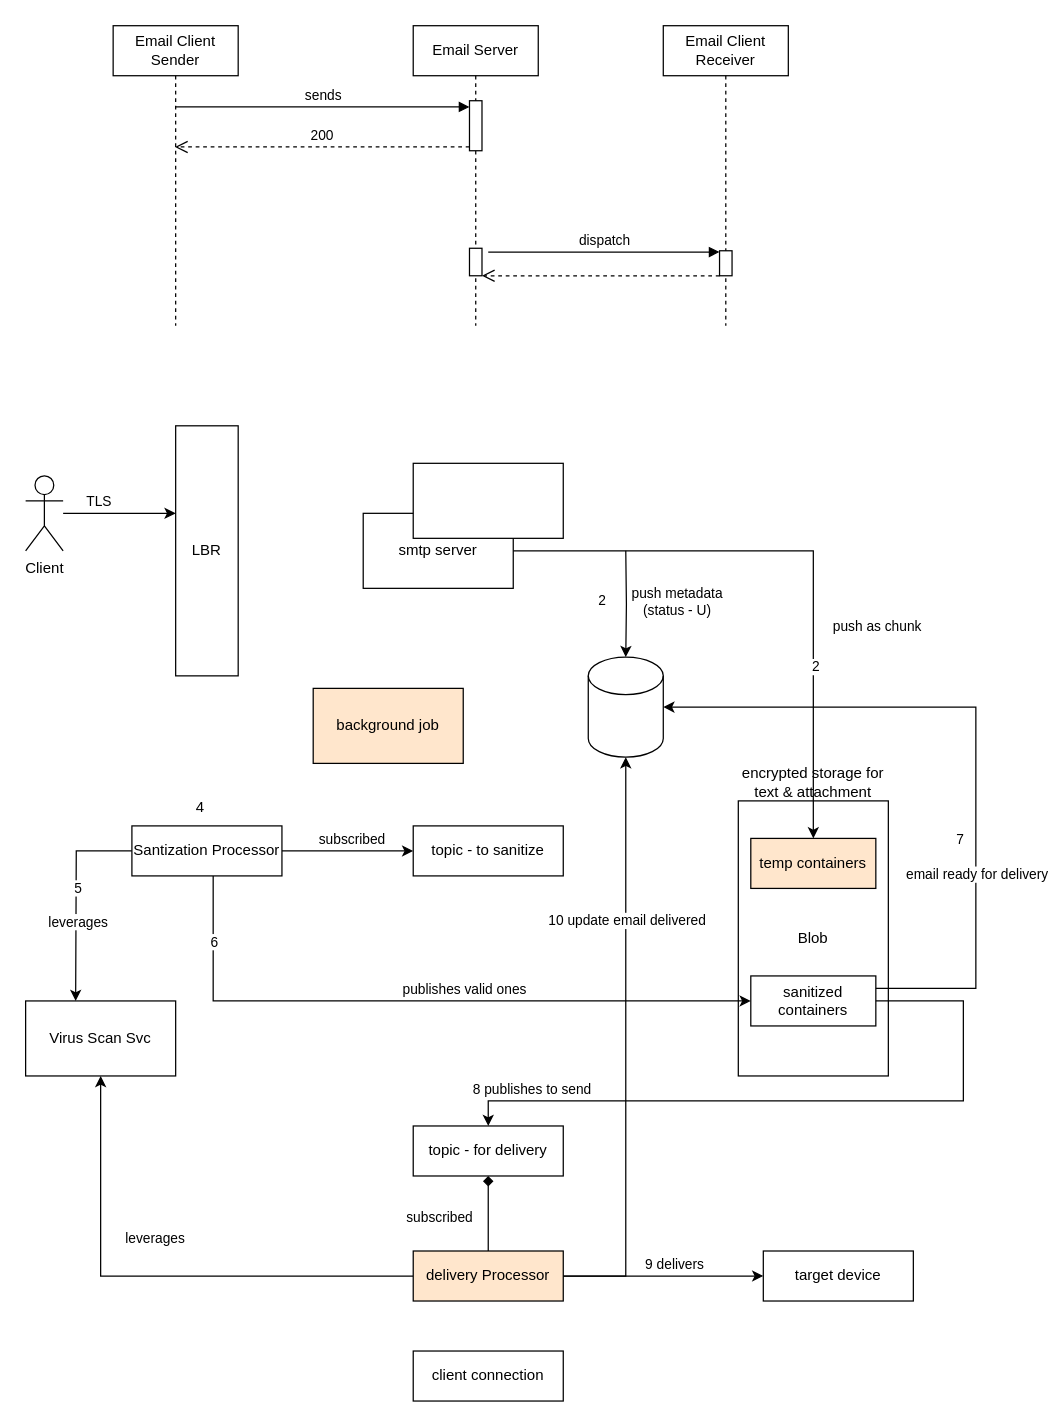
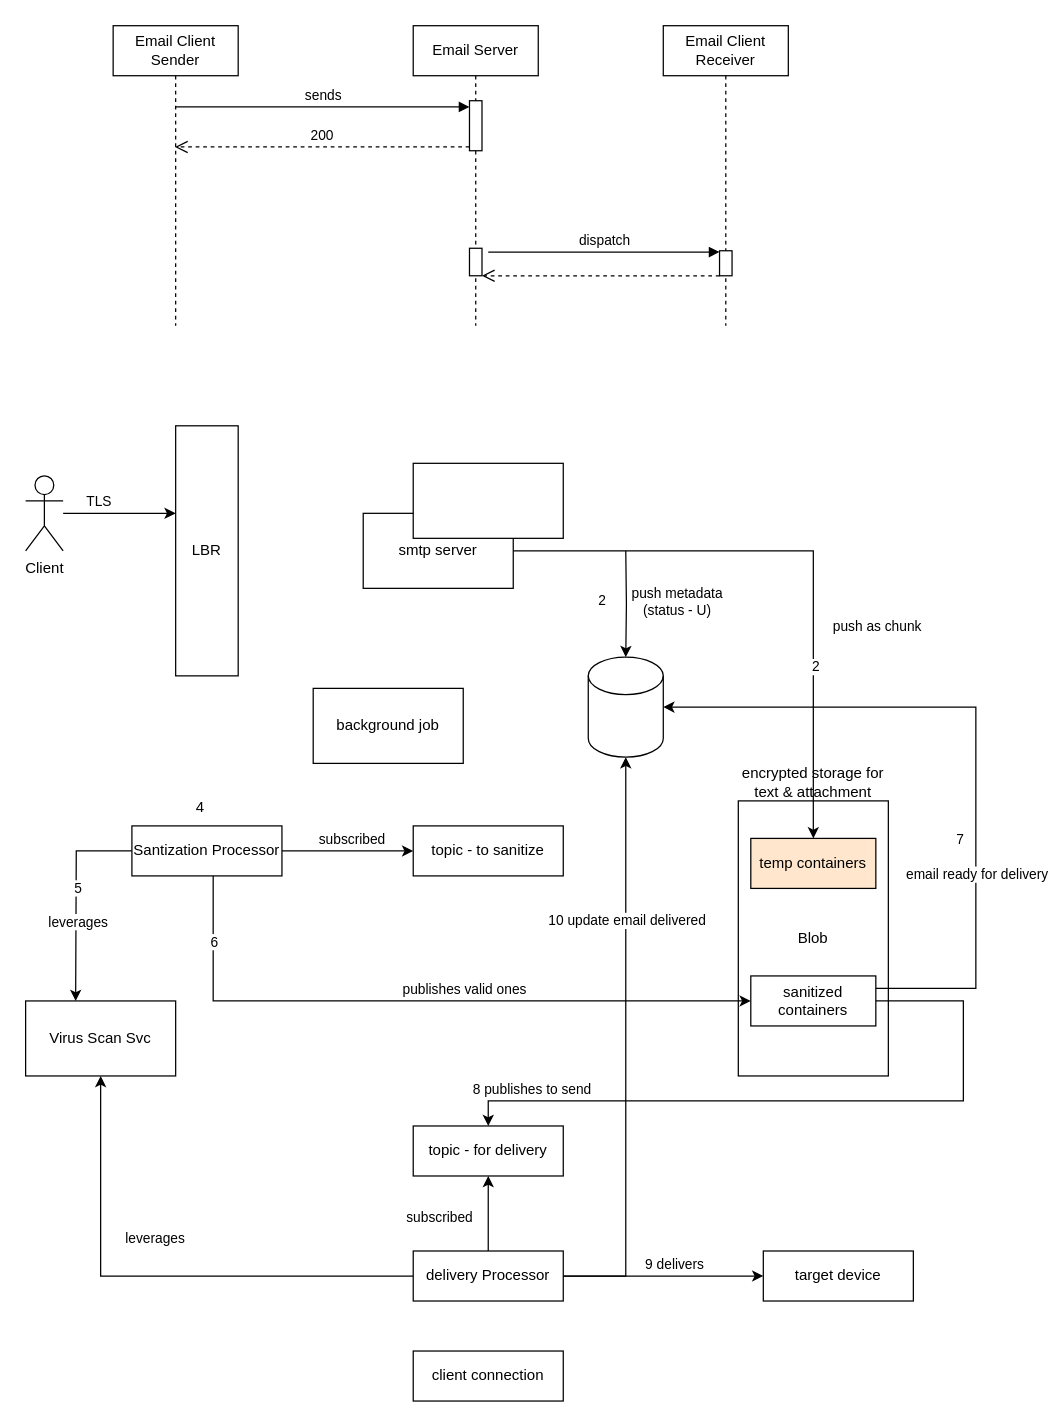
(388, 726) -> (388, 726)
(488, 1186) -> (488, 1186)
(488, 1276) -> (488, 1276)
